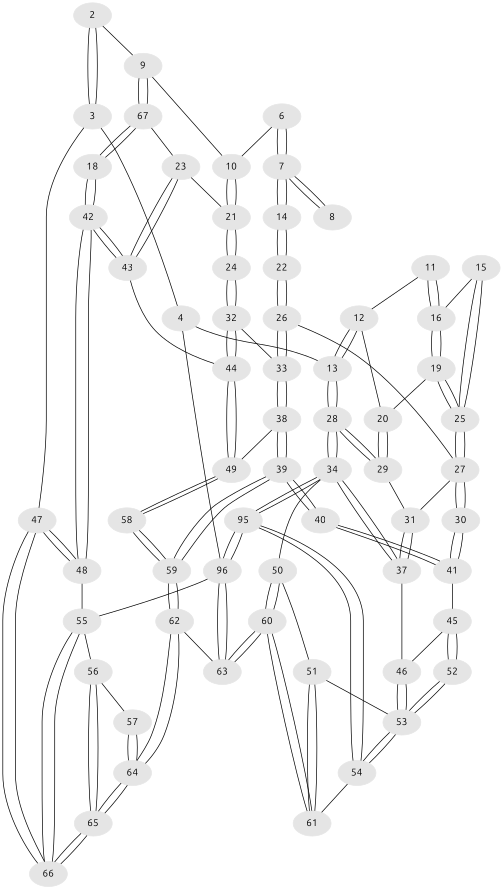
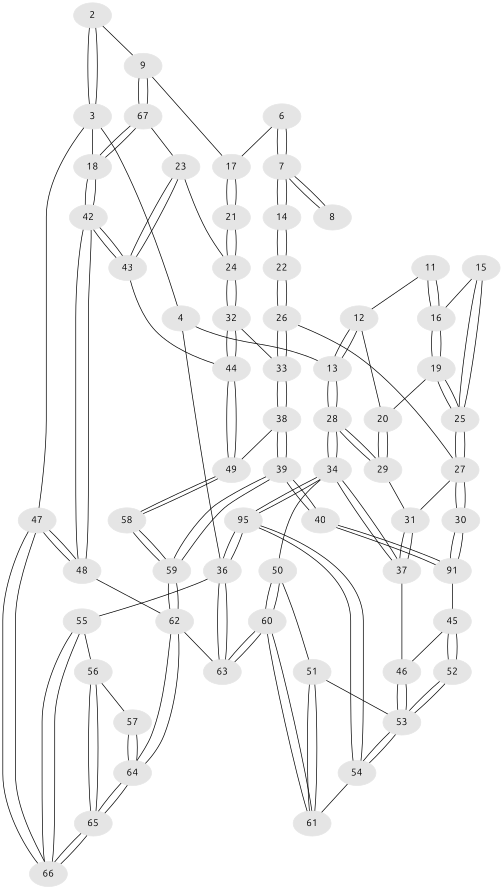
none -> (93, 142)
(231, 167) -> (231, 167)
(206, 192) -> (201, 219)
(222, 571) -> (222, 571)
(452, 571) -> (452, 571)
(82, 596) -> (128, 596)
